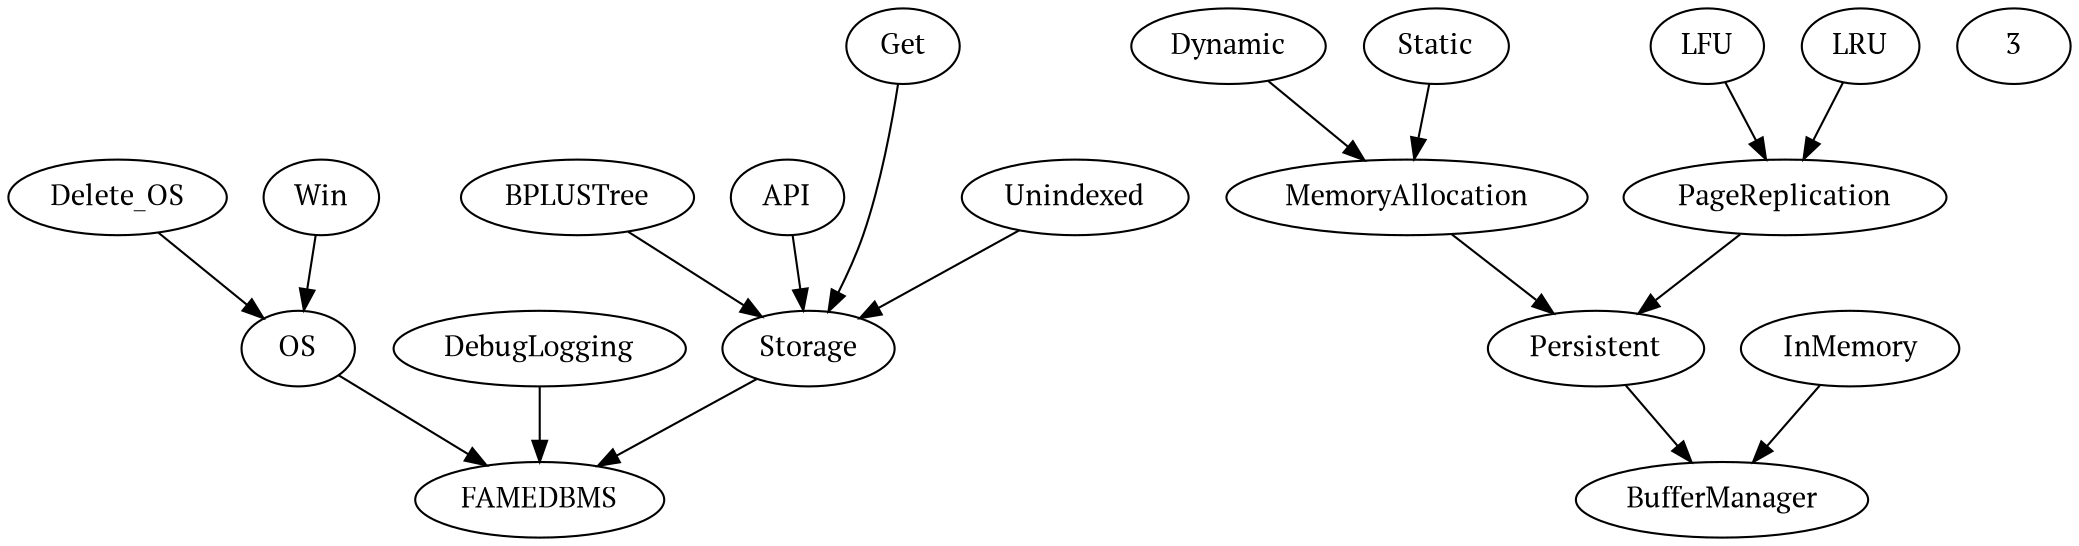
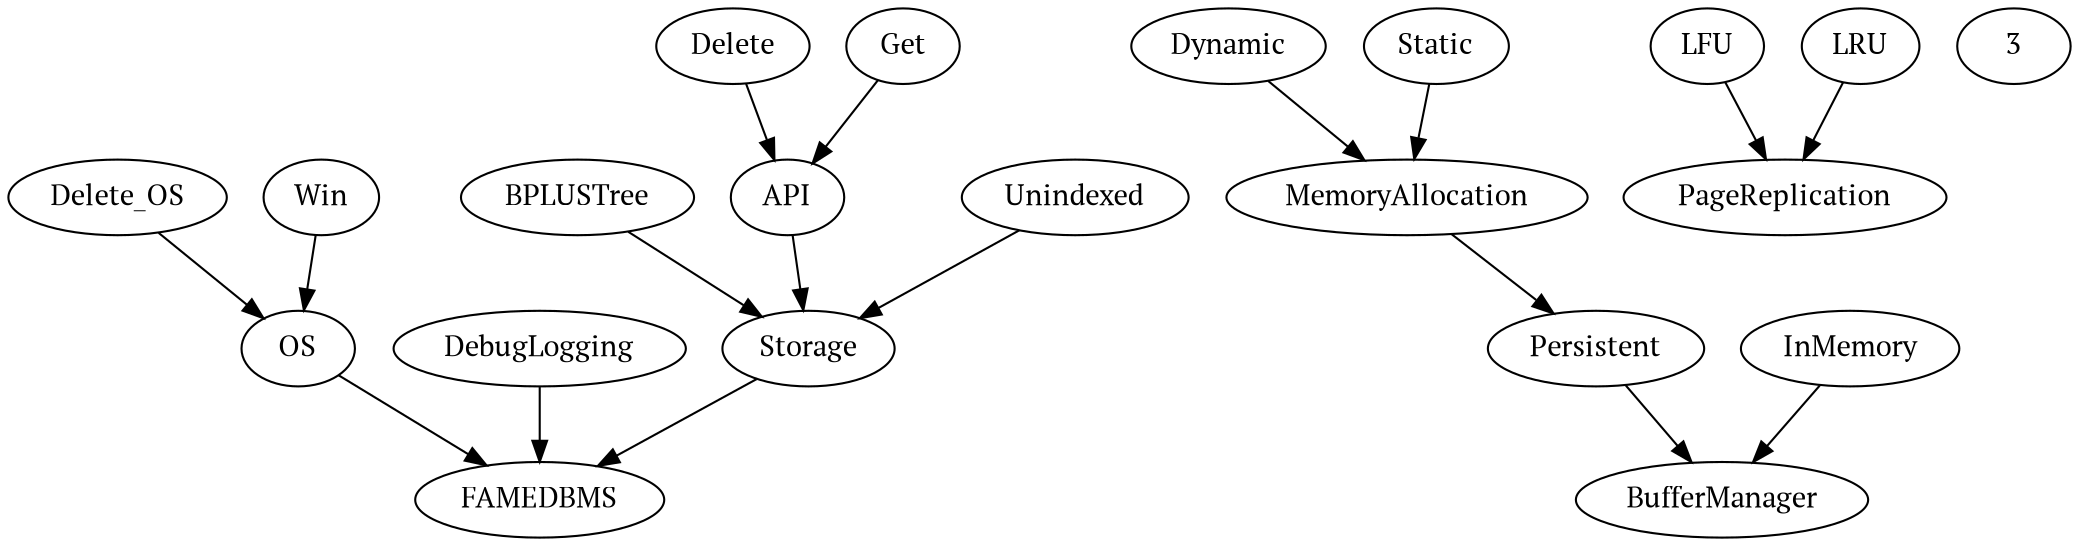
none -> (733, 46)
(876, 191) -> (852, 114)
(1698, 267) -> none
